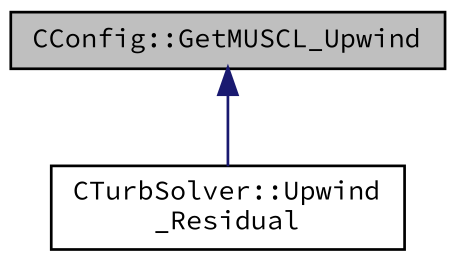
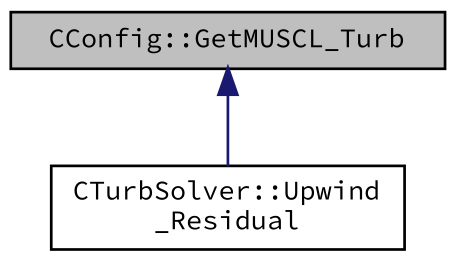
(228, 40) -> (228, 40)
